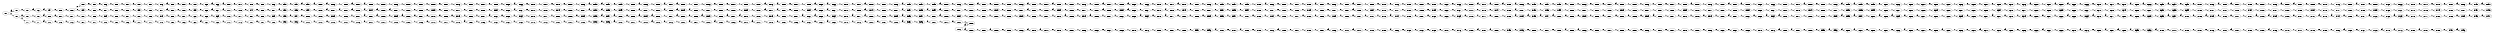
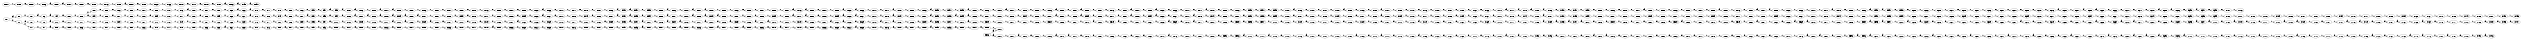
(2225, 5) -> none
